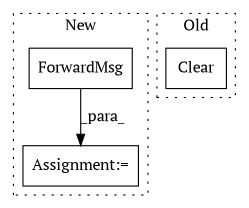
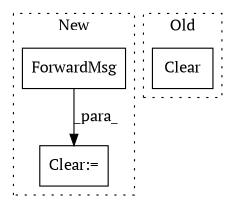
(81, 166) -> (74, 166)
